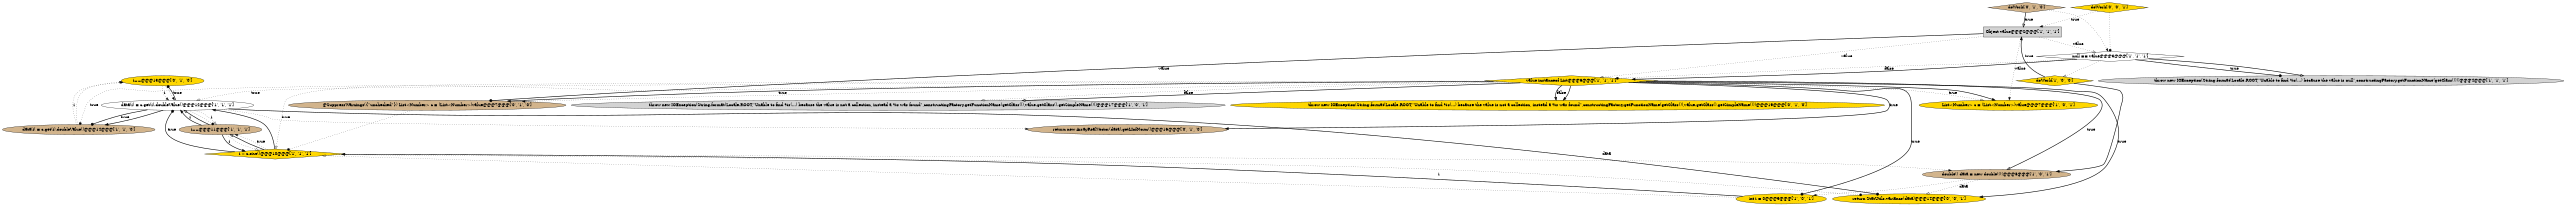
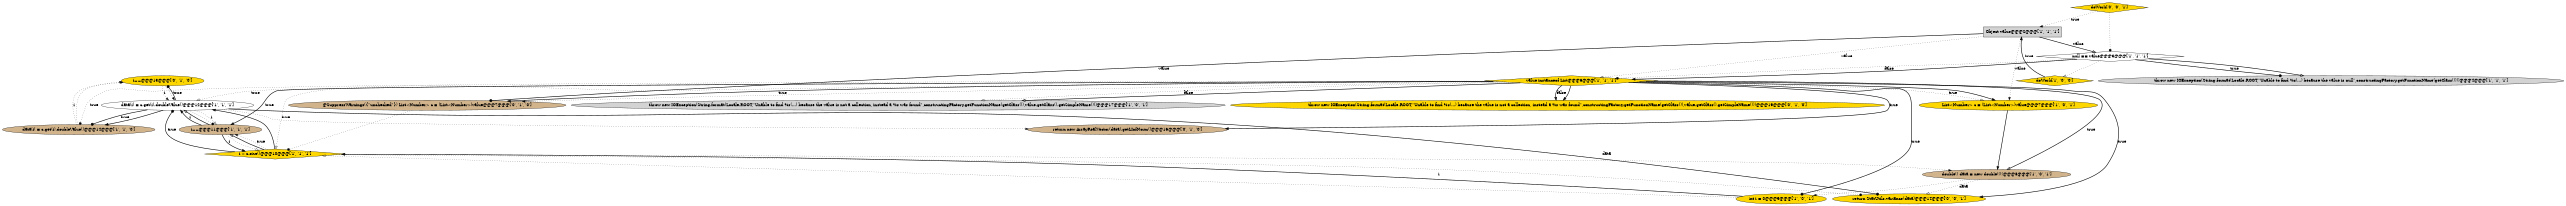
(2027, 8) -> none
(2066, 44) -> (2066, 44)
none -> (857, 84)
(2116, 127) -> (2003, 138)
